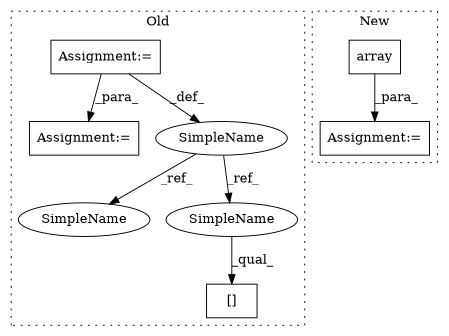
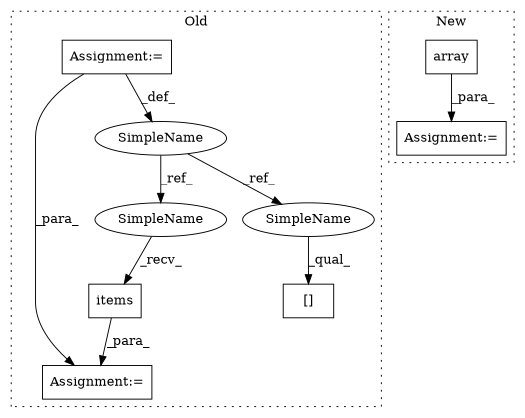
none -> (115, 301)
